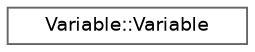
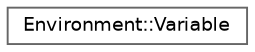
(127, 26) -> (127, 26)
